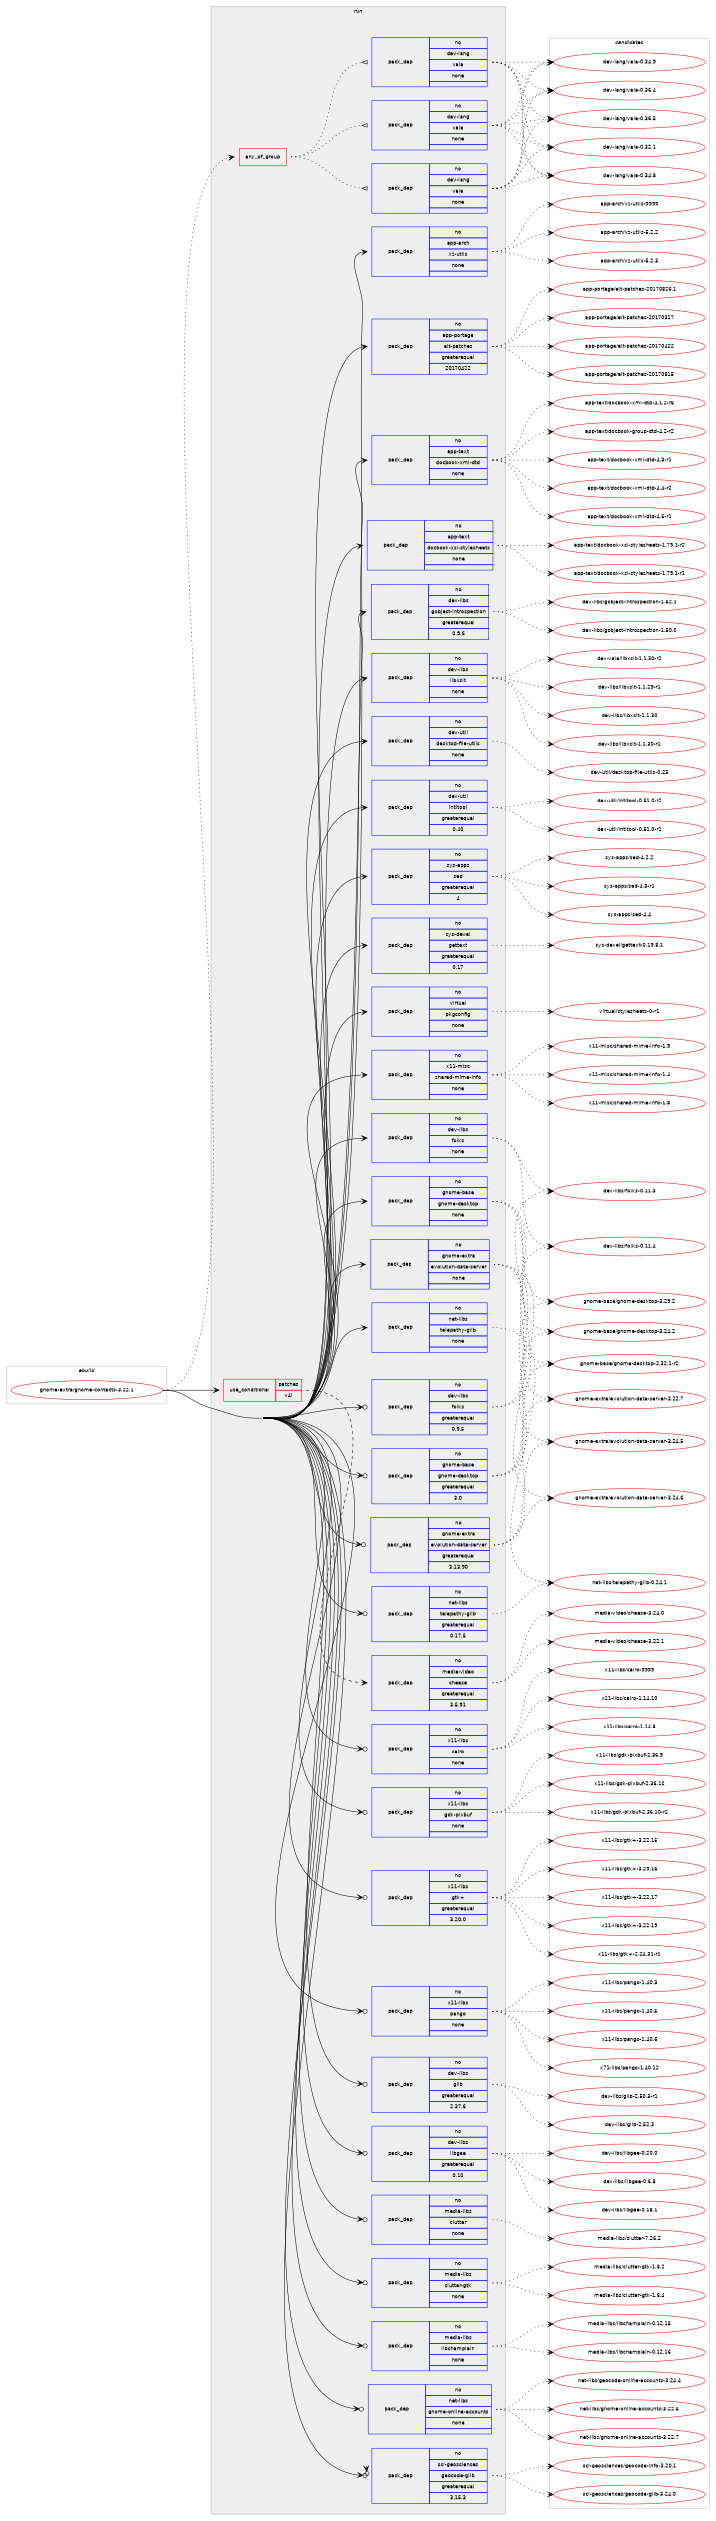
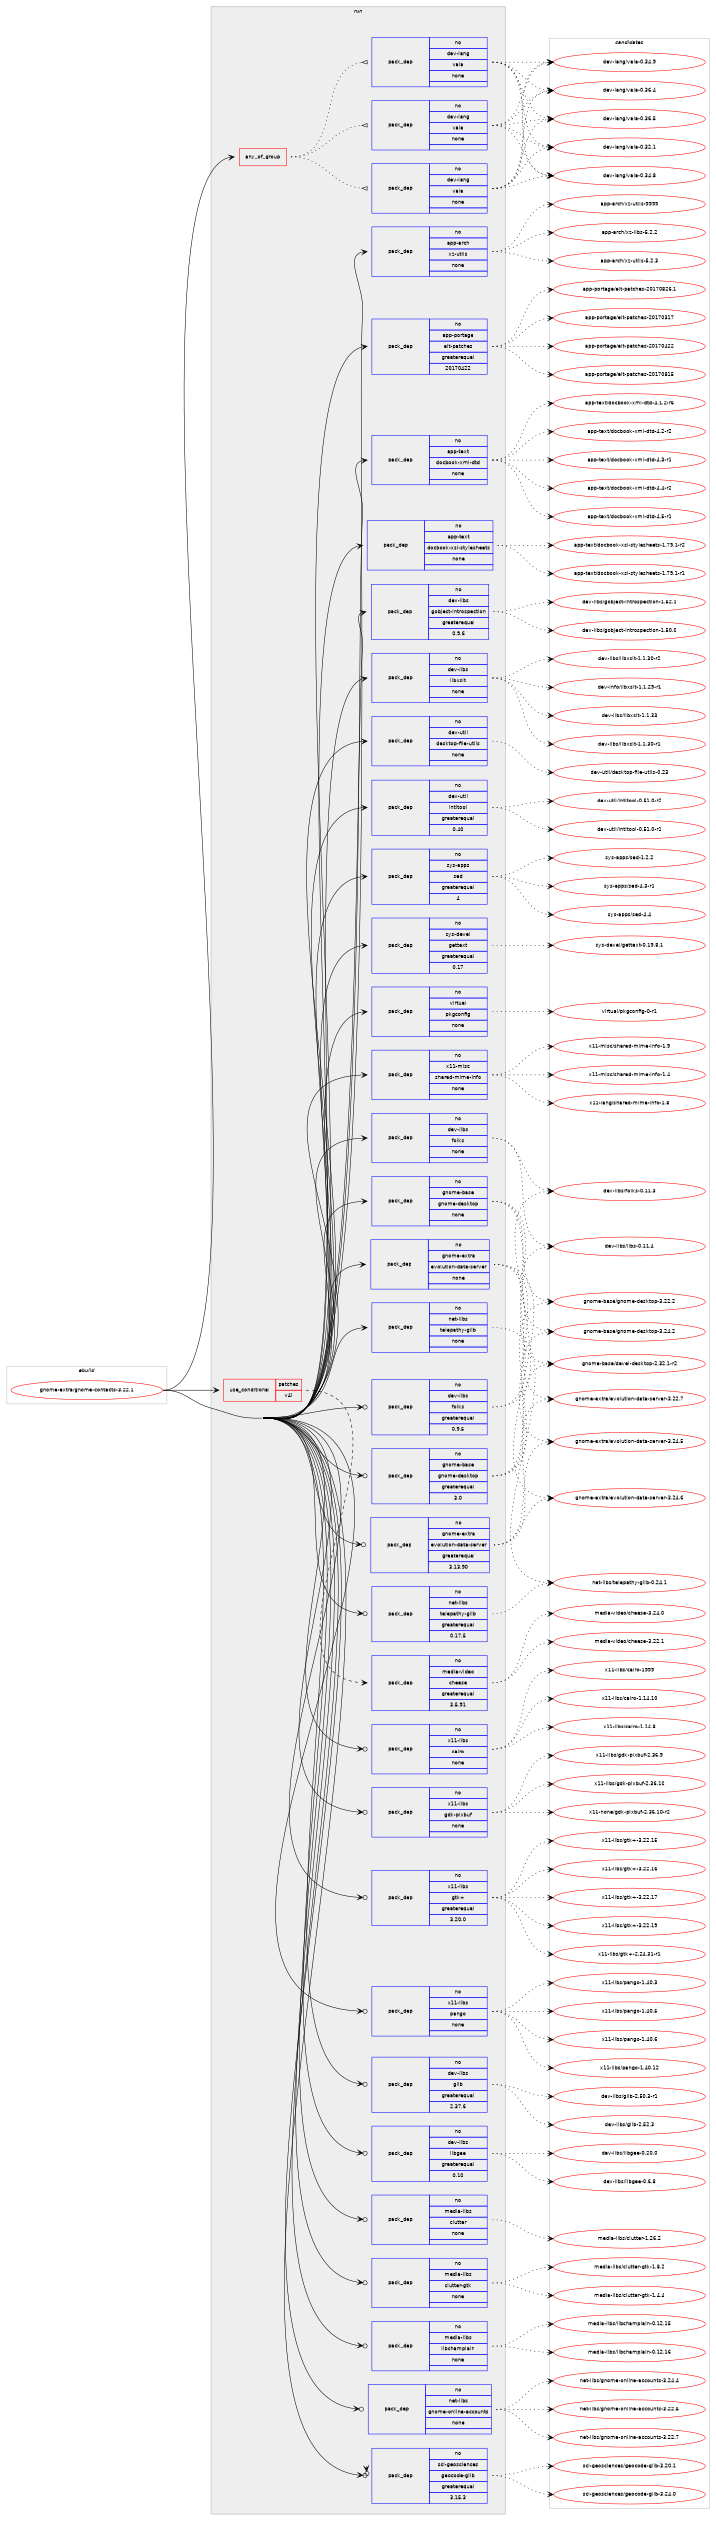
(630, 233) -> (630, 233)
(630, 432) -> (630, 432)
(630, 659) -> (630, 659)
(630, 687) -> (630, 687)
(630, 716) -> (630, 716)
(199, 775) -> (199, 775)
(630, 858) -> (630, 858)
(630, 1012) -> (630, 1012)
(630, 1103) -> (630, 1103)
(630, 1246) -> (630, 1246)
(630, 1302) -> (630, 1302)
(630, 1364) -> (630, 1364)
(630, 1670) -> (630, 1670)
(630, 1812) -> (630, 1812)
(630, 1869) -> (630, 1869)
(630, 2068) -> (630, 2068)
(630, 2210) -> none
(630, 2239) -> (630, 2239)
(630, 2296) -> (630, 2296)
(630, 2381) -> (630, 2381)
(630, 2466) -> (630, 2466)
